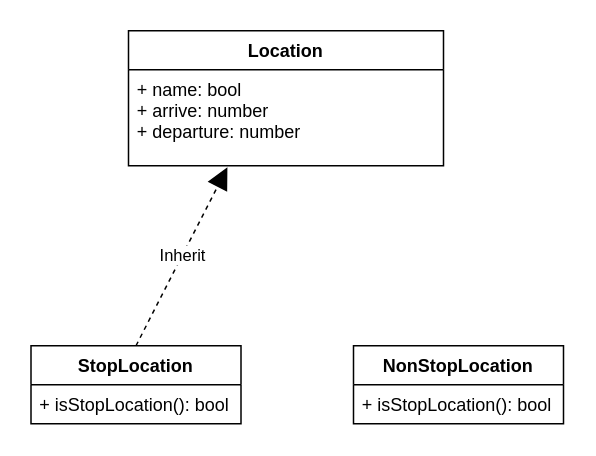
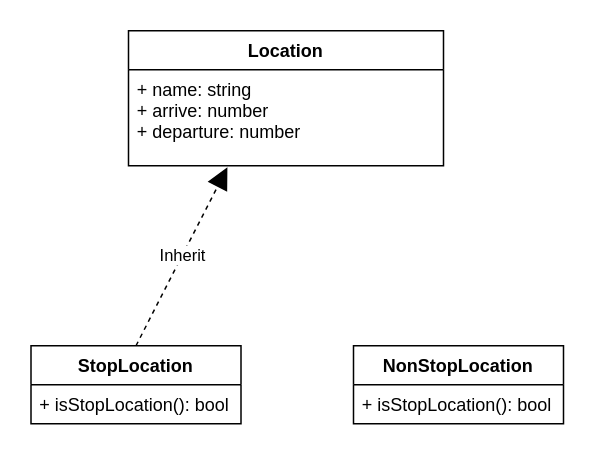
(188, 90) -> (198, 90)
